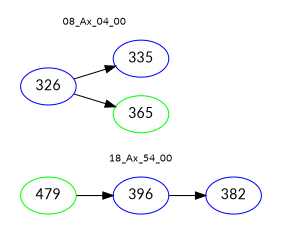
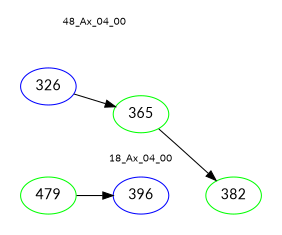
(95, 22) -> (95, 22)
(141, 59) -> none
(141, 159) -> (141, 159)
(182, 196) -> (189, 156)
(234, 196) -> (234, 196)
